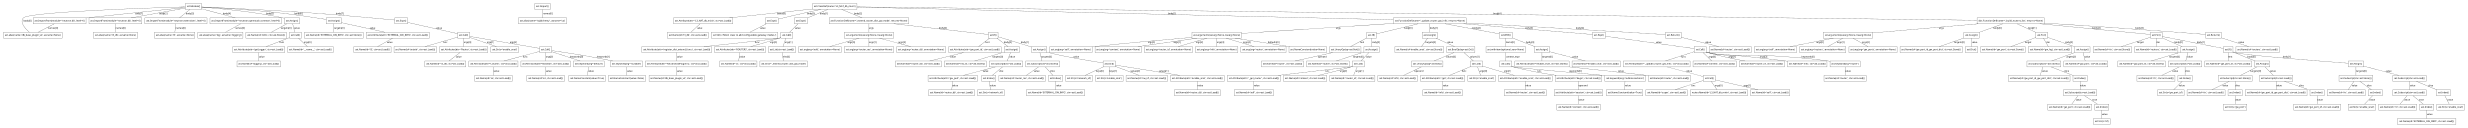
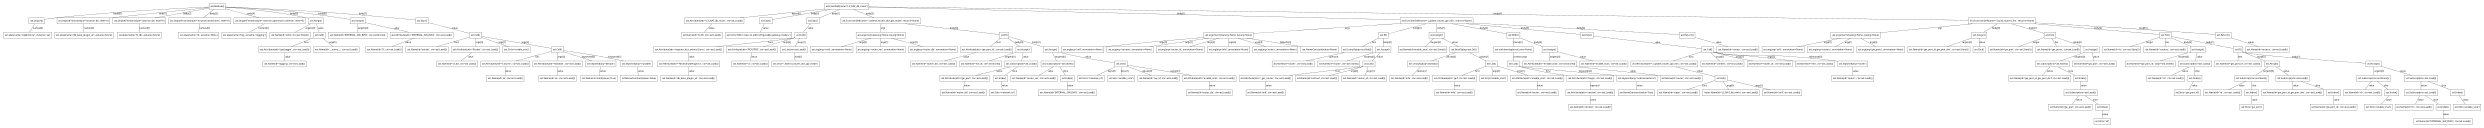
(95, 10) -> (127, 12)
(2050, 50) -> (2058, 50)
(2142, 64) -> (2150, 64)
